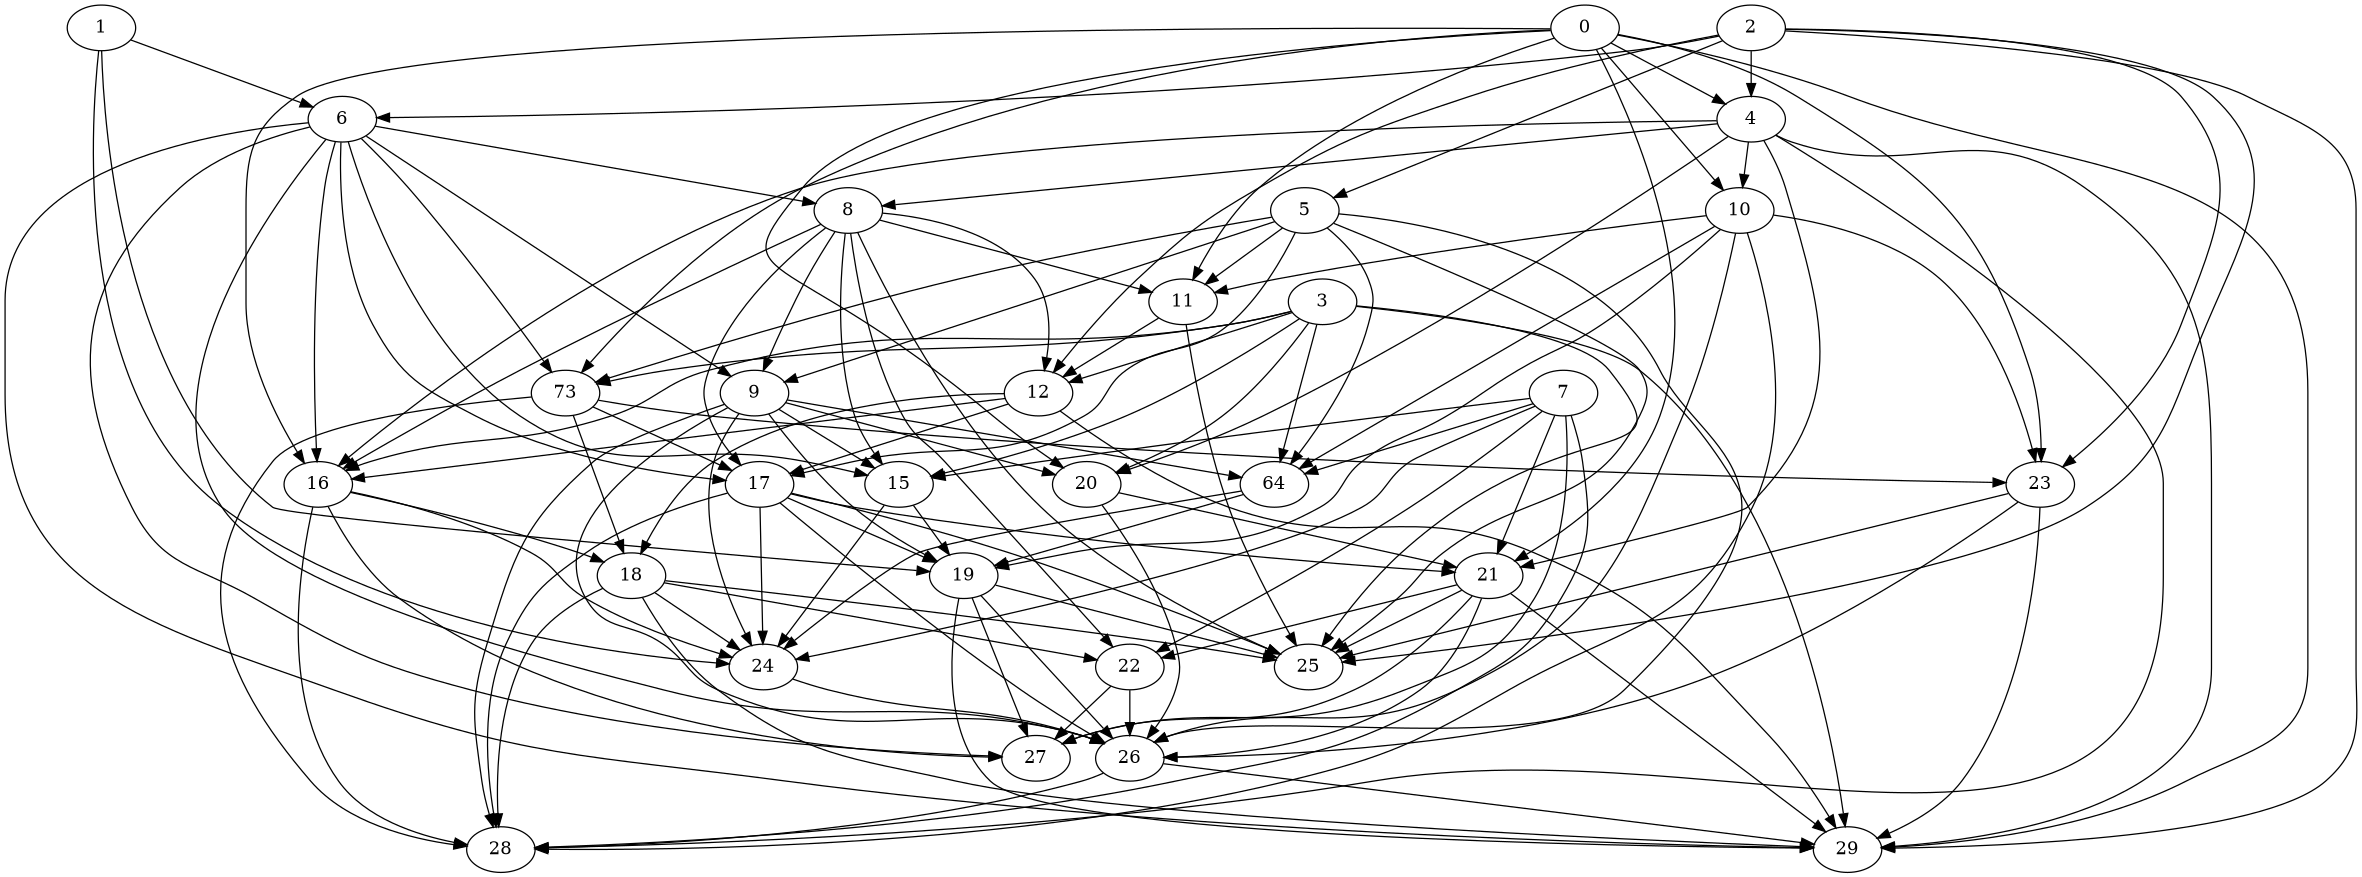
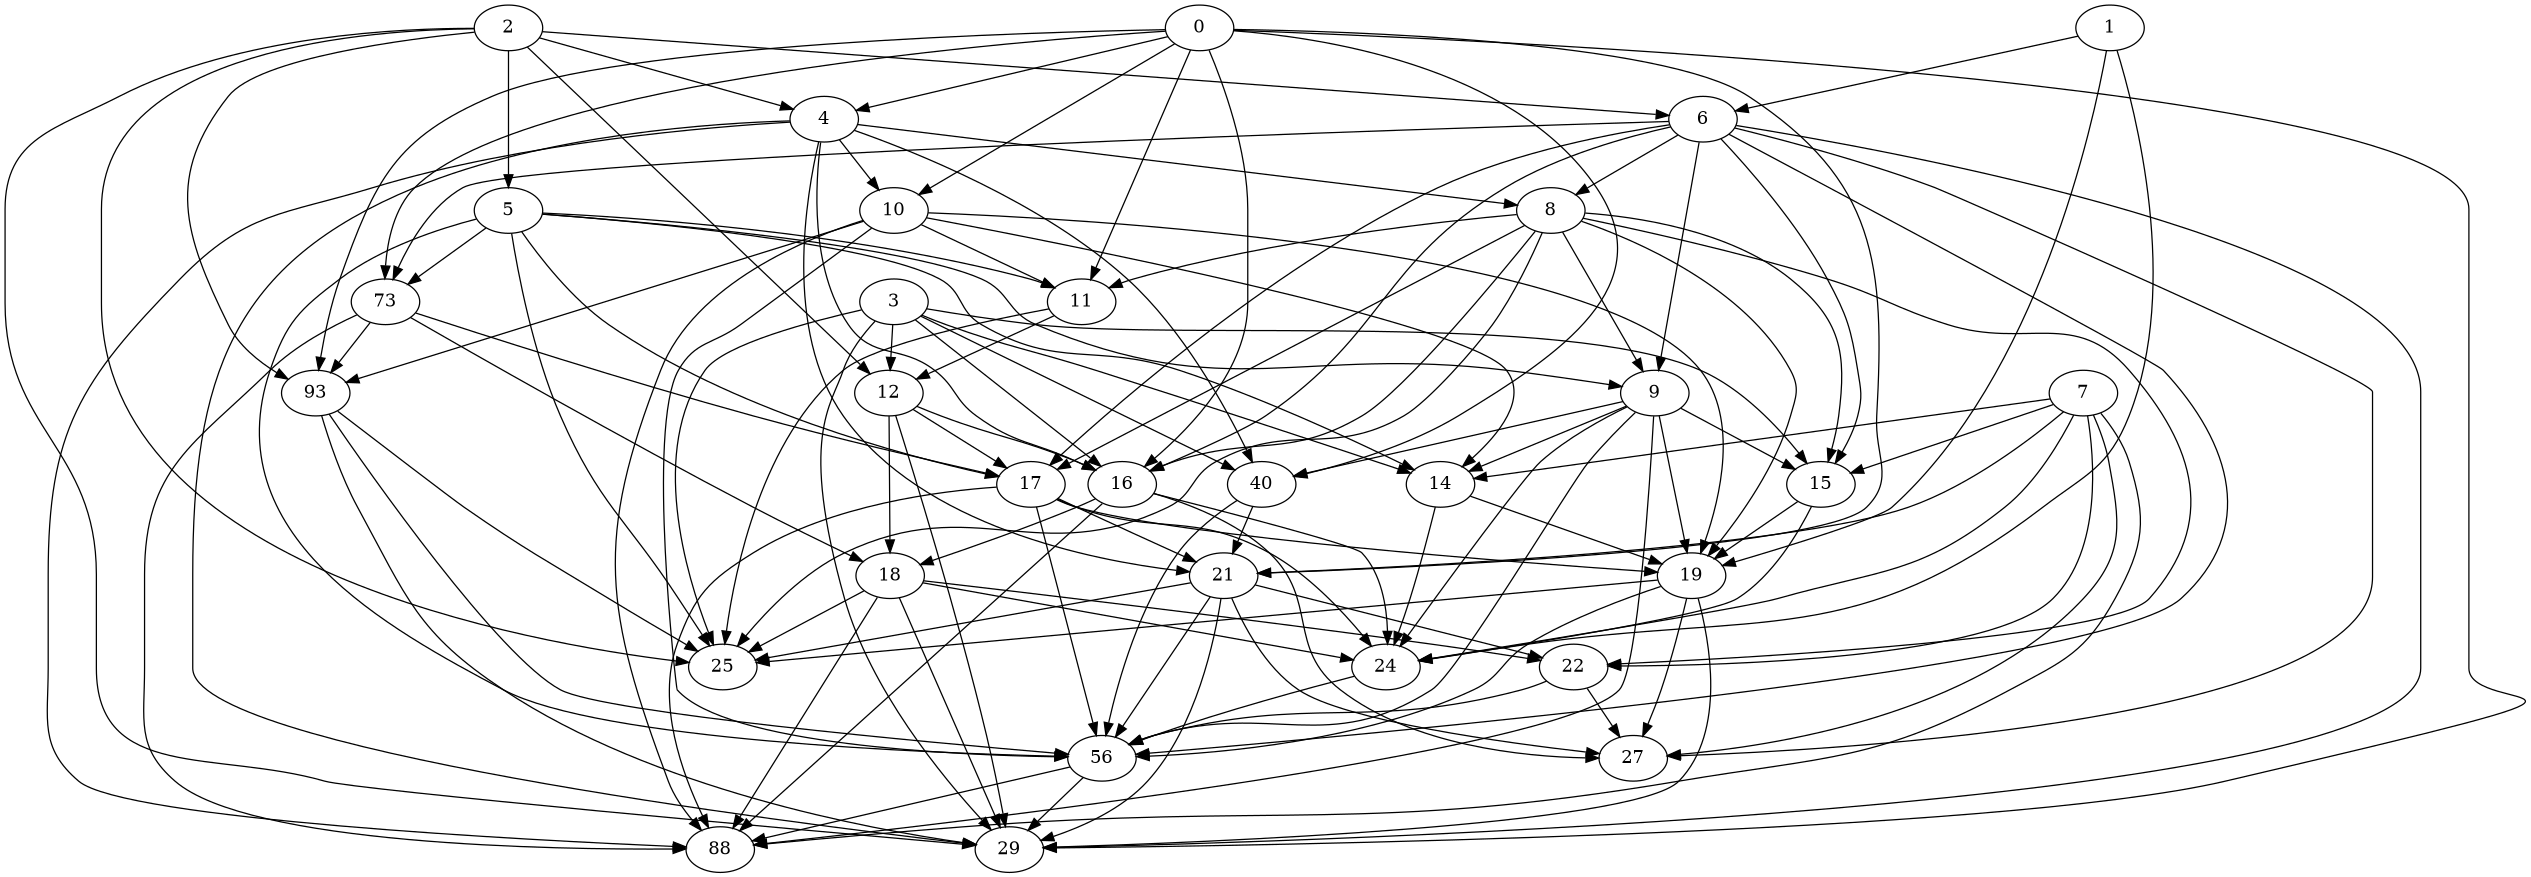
(986, 240) -> (1773, 343)
(951, 348) -> none
(1087, 484) -> (1262, 484)
(1274, 484) -> (1441, 484)
(2040, 484) -> (316, 393)
(1009, 553) -> none
(1130, 758) -> (1102, 758)
(501, 850) -> (720, 850)
